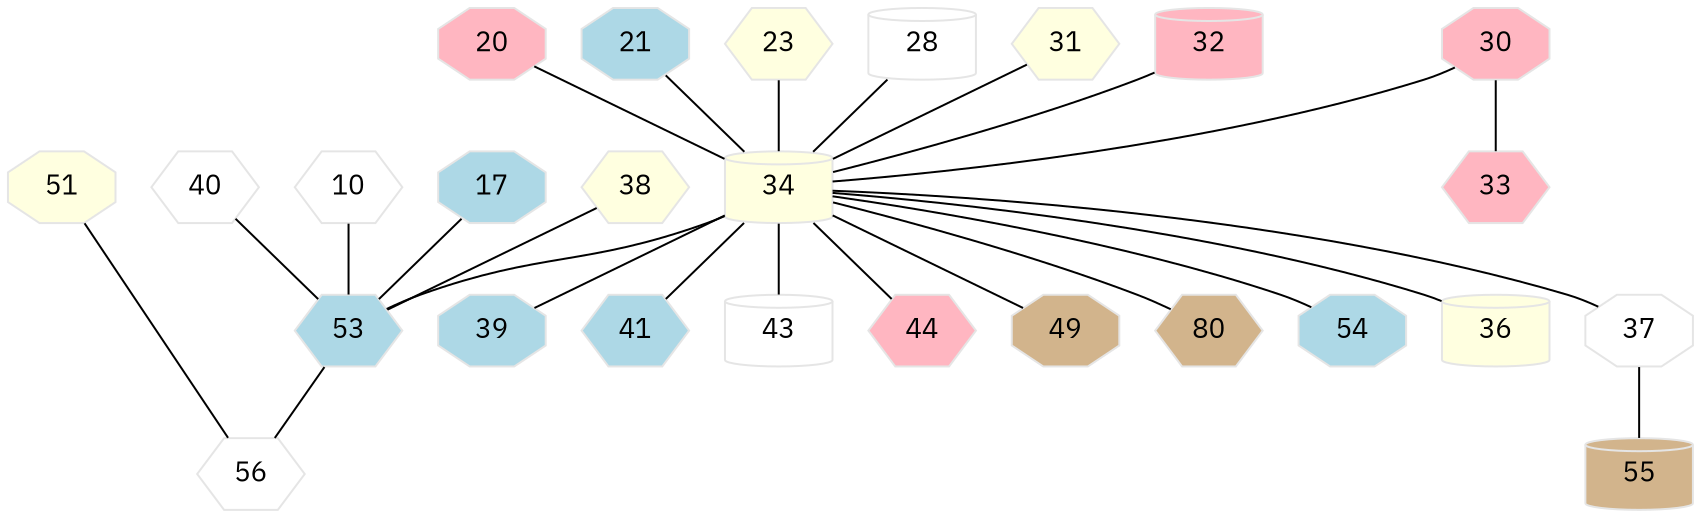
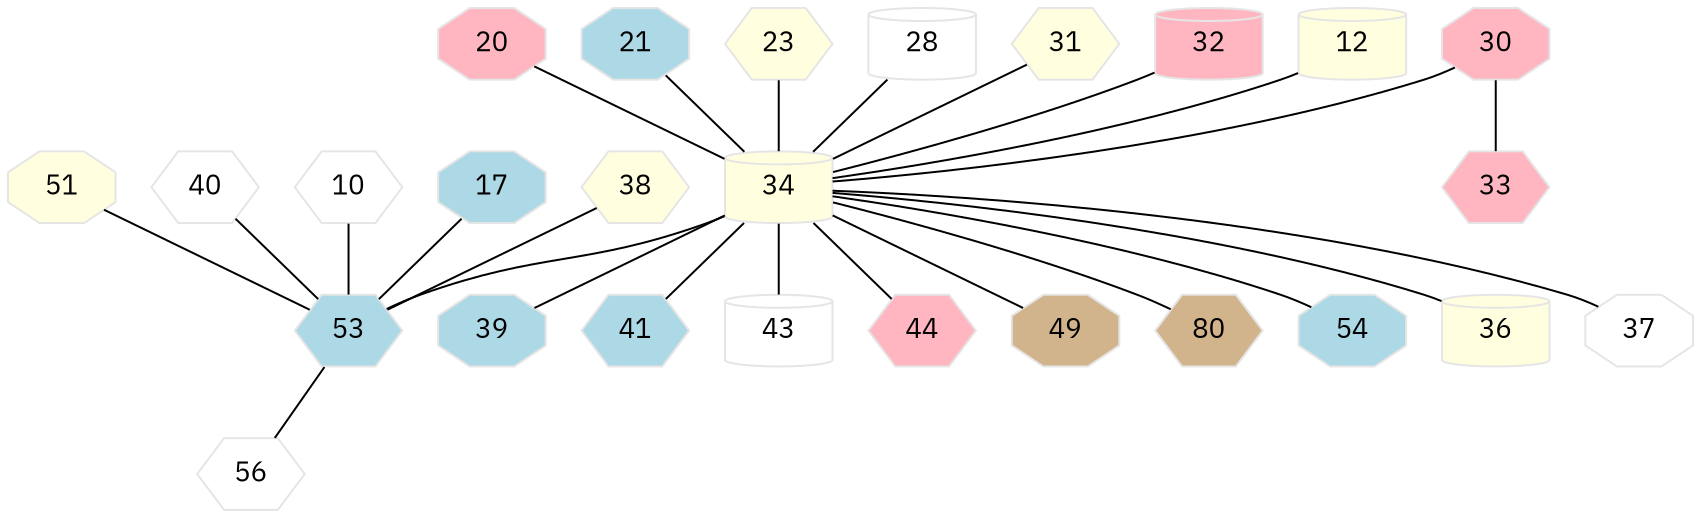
none -> (1352, 44)
(156, 331) -> (207, 260)
(1639, 474) -> none
